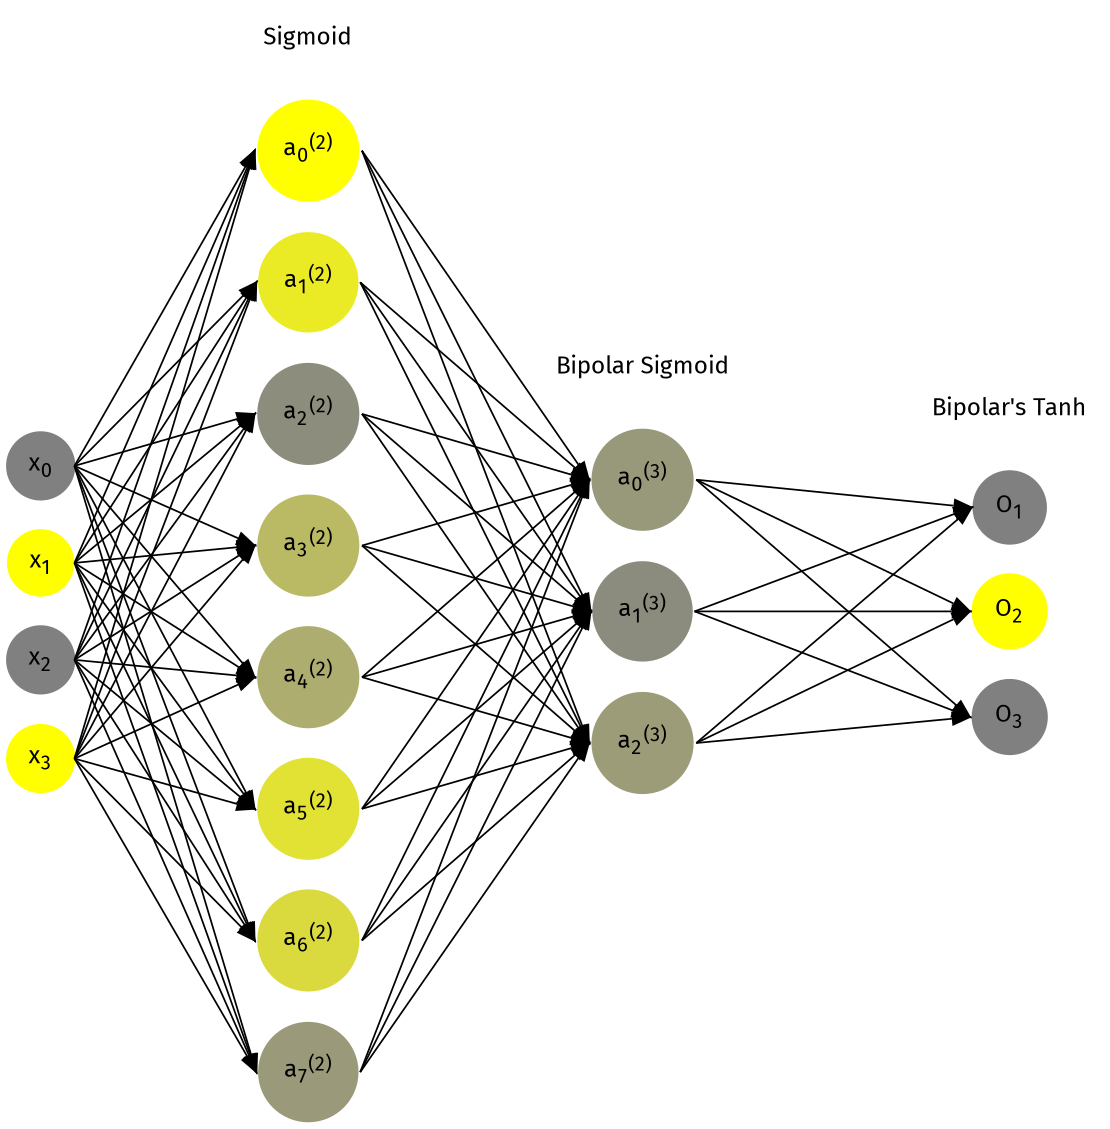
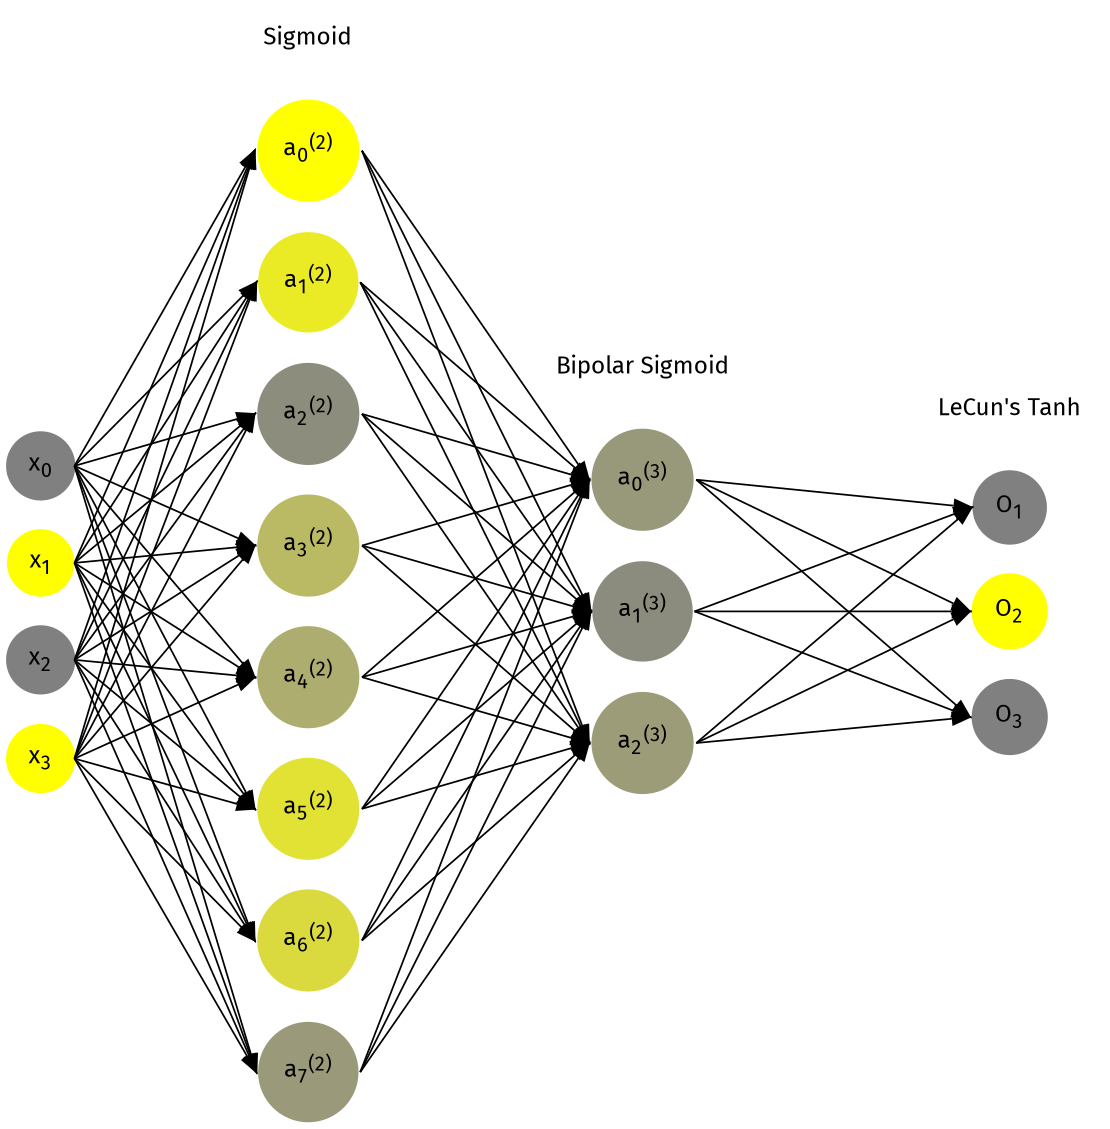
(1010, 409) -> (1010, 409)
